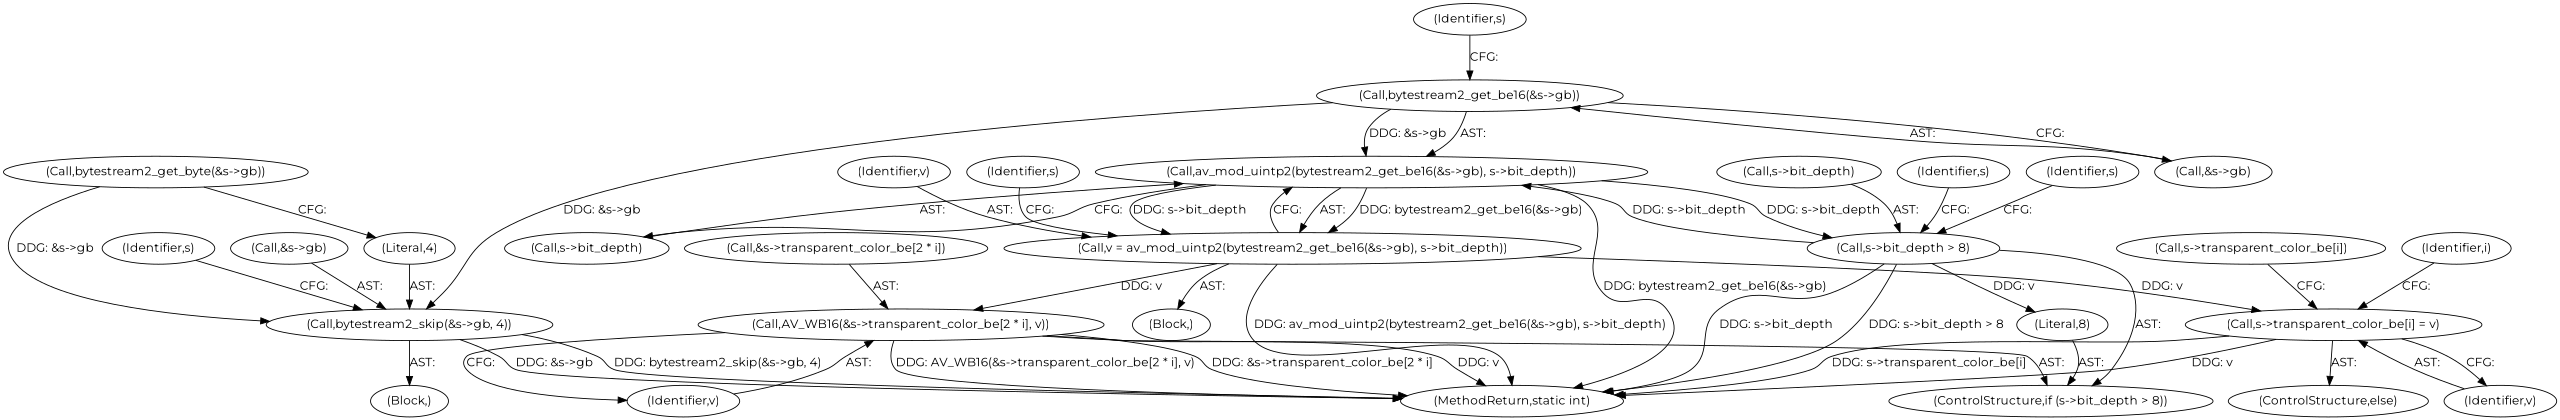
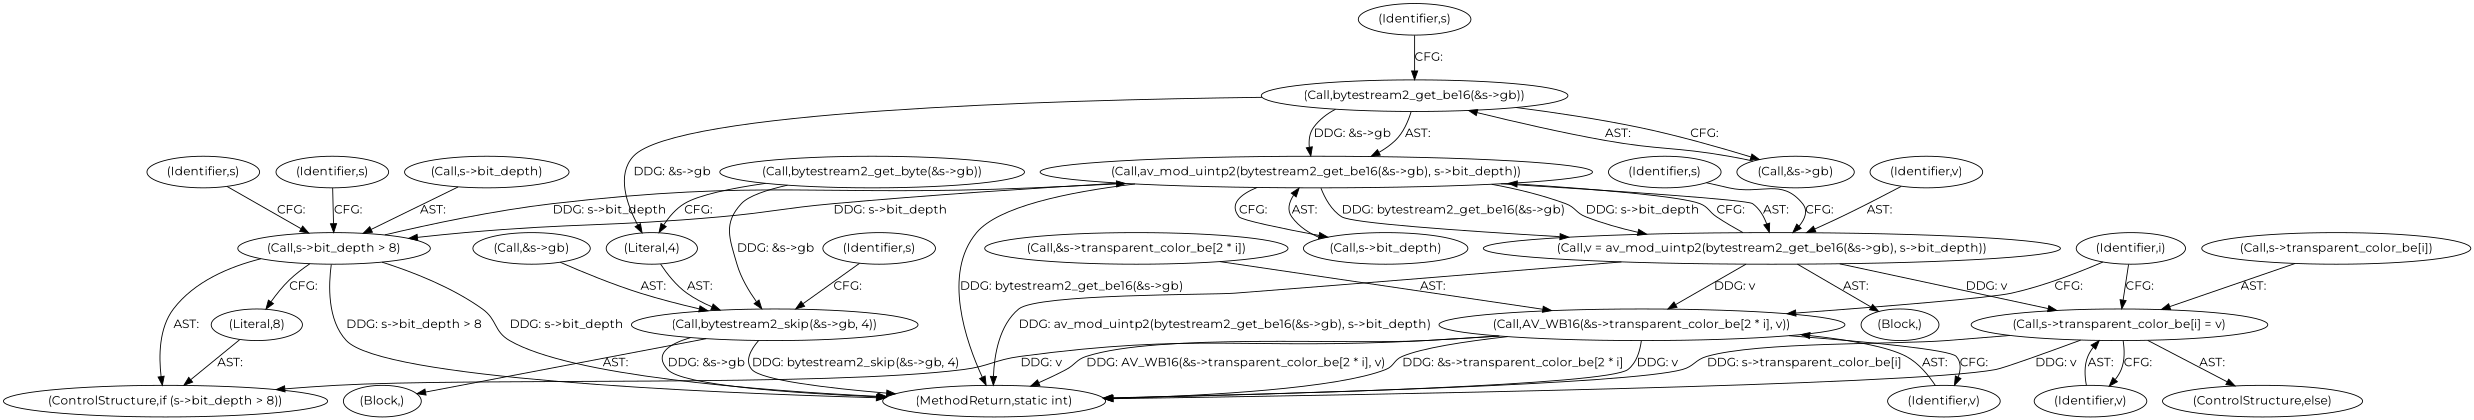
(862, 144) -> (908, 109)
(2014, 287) -> (306, 287)
(2313, 287) -> (2256, 287)
none -> (1952, 300)
(2054, 363) -> (1042, 363)
